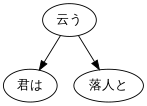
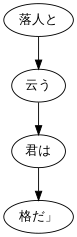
(87, 49) -> (39, 48)
none -> (39, 217)
